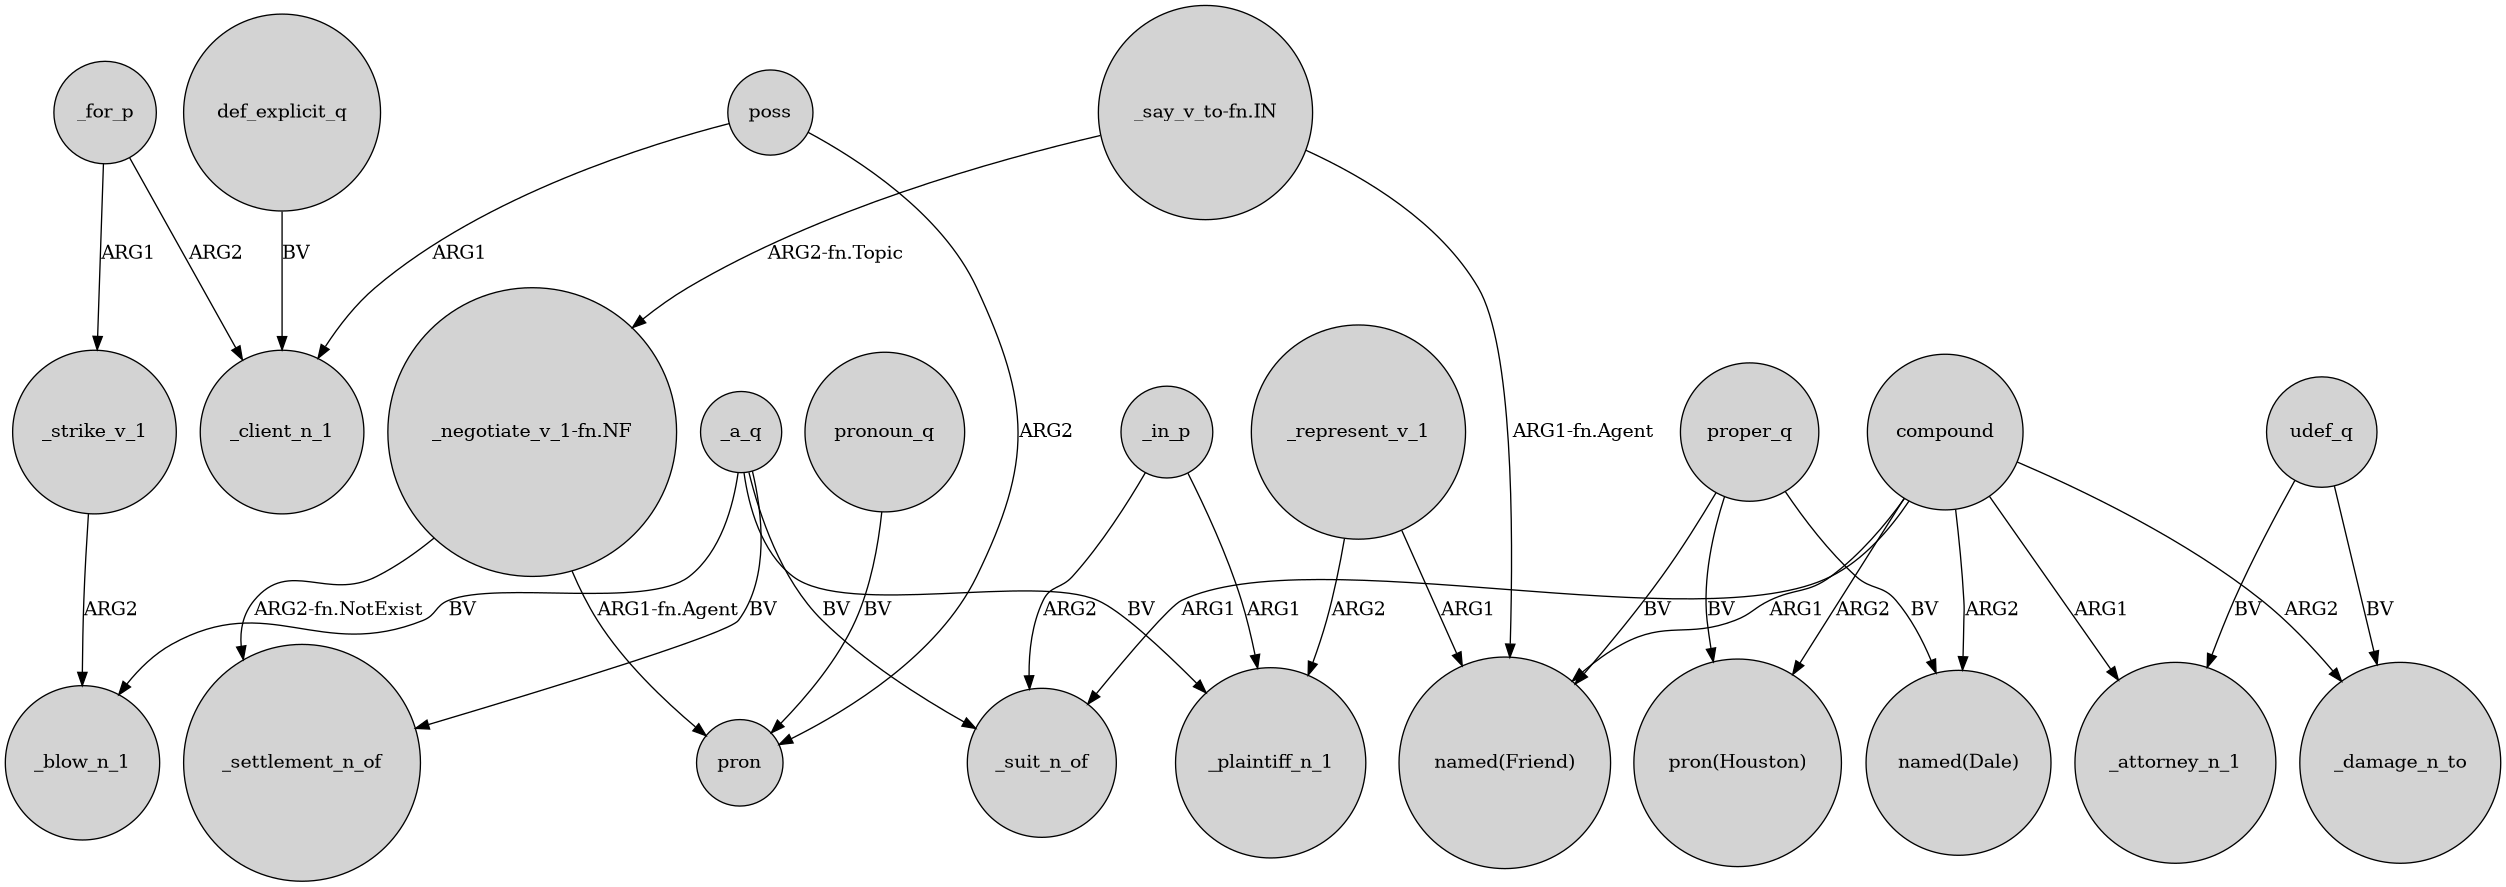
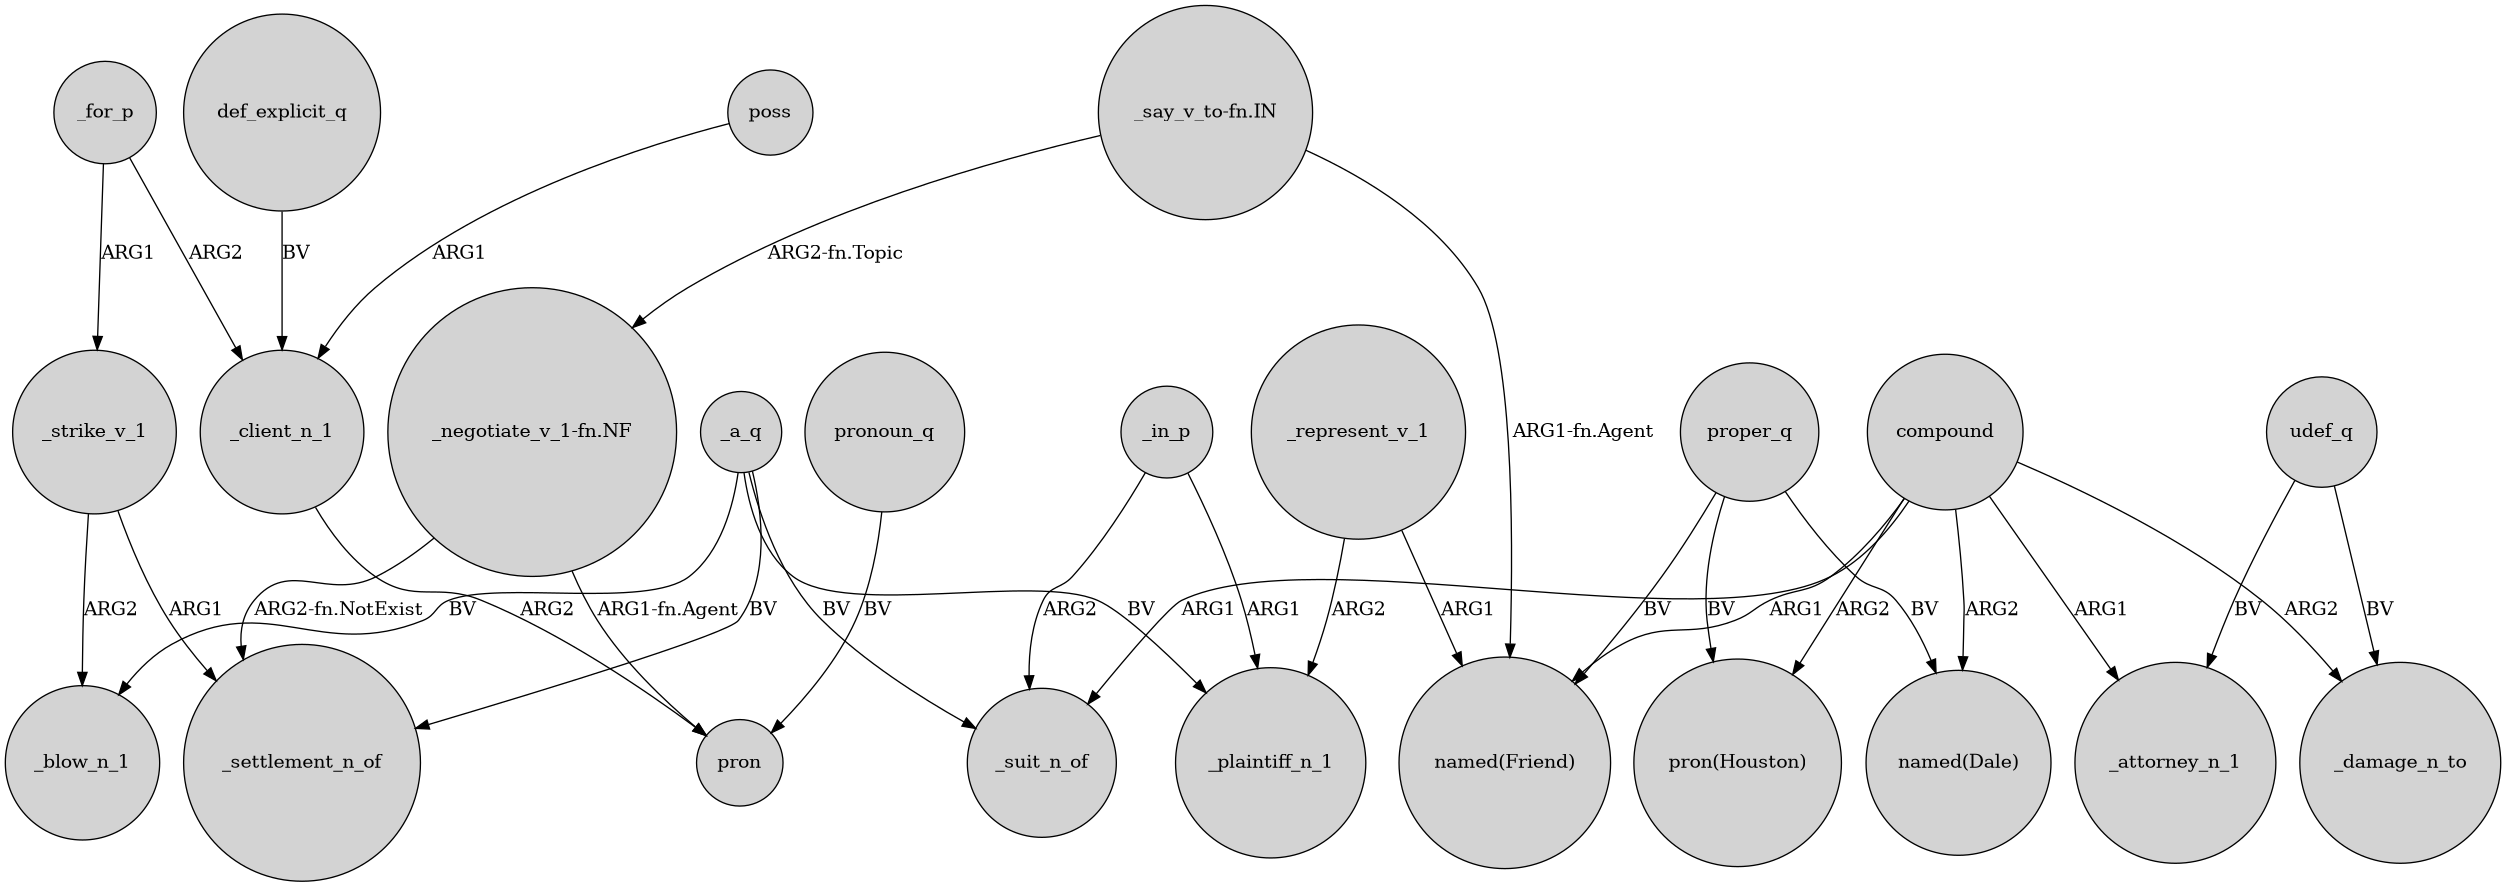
(1017, 441) -> (503, 610)
none -> (154, 595)
